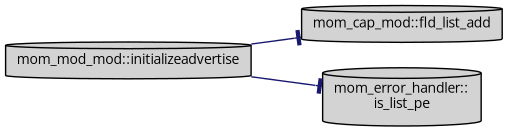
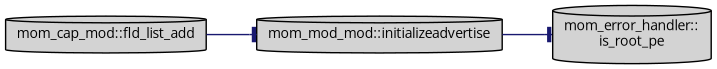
(273, 41) -> (228, 35)
(402, 97) -> (632, 35)
